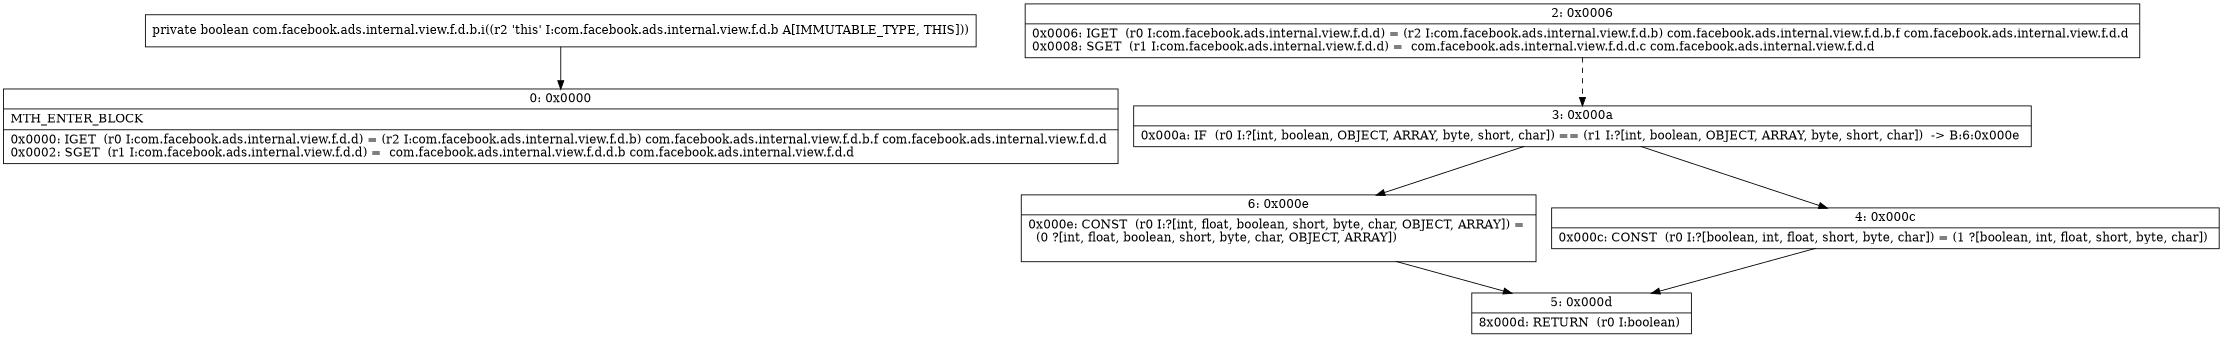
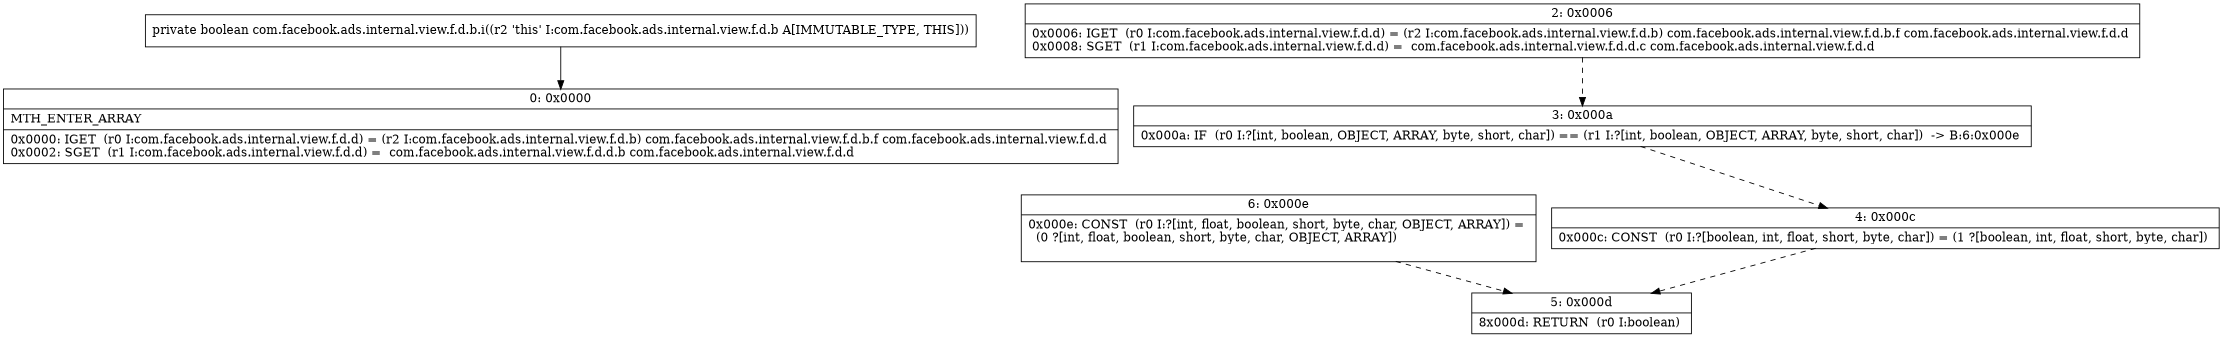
(77, 119) -> (76, 119)
(1454, 169) -> none
(1730, 176) -> (1730, 176)
(1738, 270) -> (1738, 270)
(1450, 276) -> (1450, 276)
